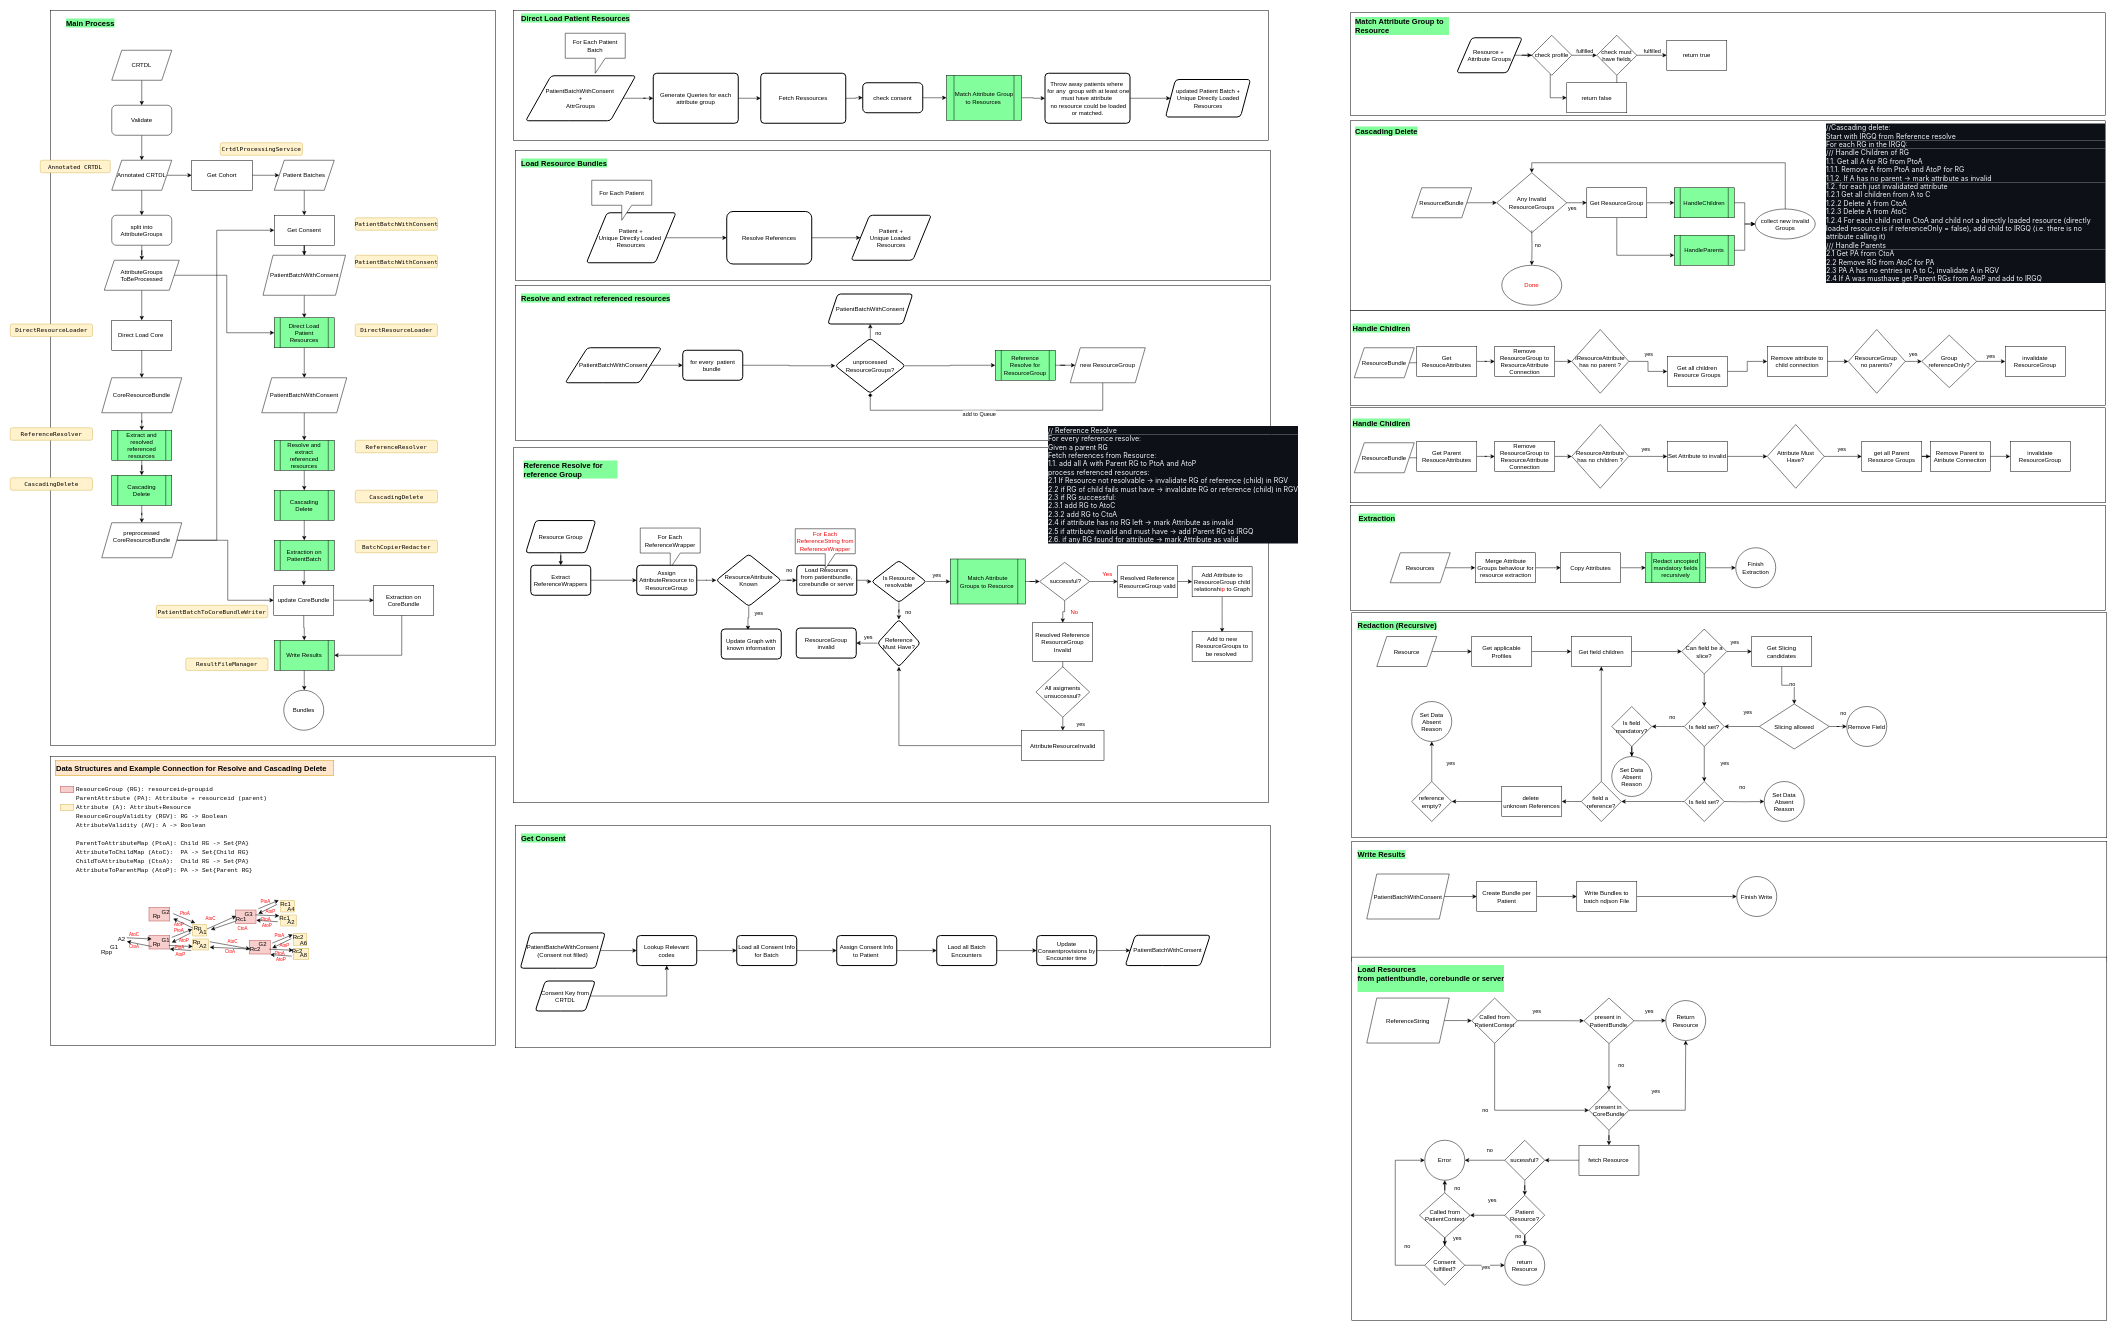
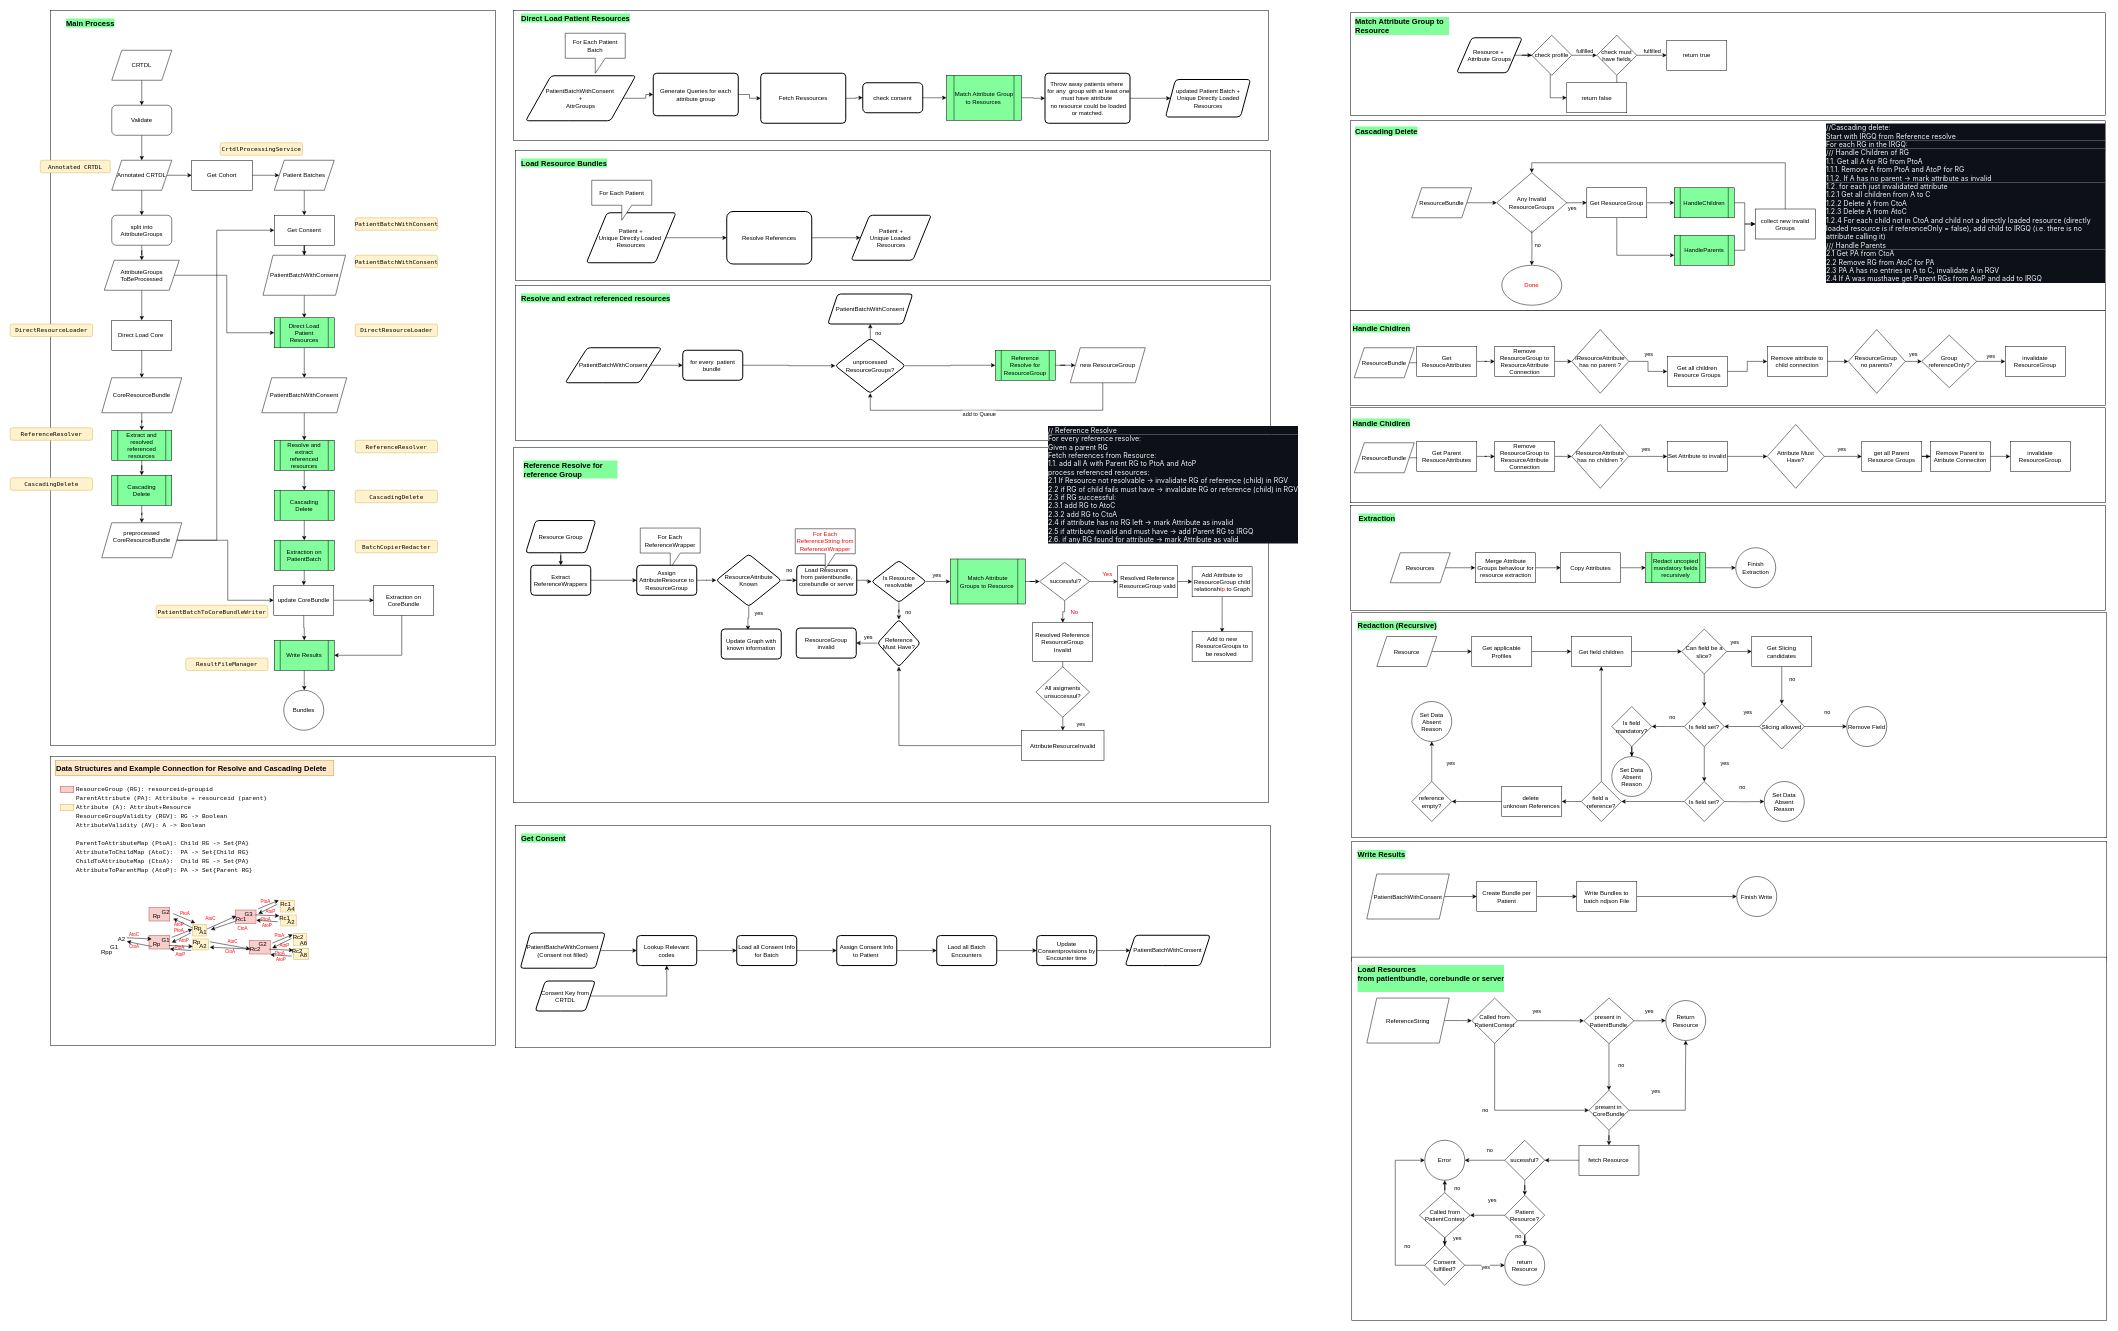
(696, 98) -> (696, 95)
(1785, 224) -> (1785, 224)
(870, 398) -> (870, 397)
(1794, 727) -> (1782, 727)
